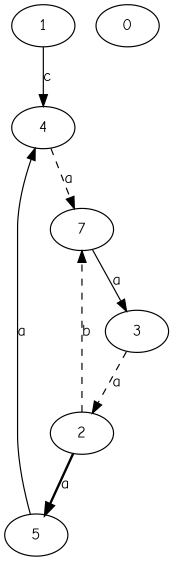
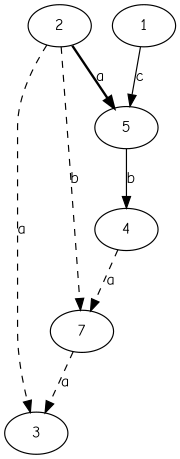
(128, 26) -> none
(43, 71) -> (136, 71)
(107, 275) -> (62, 377)
(22, 331) -> (131, 179)
(112, 377) -> (18, 220)
